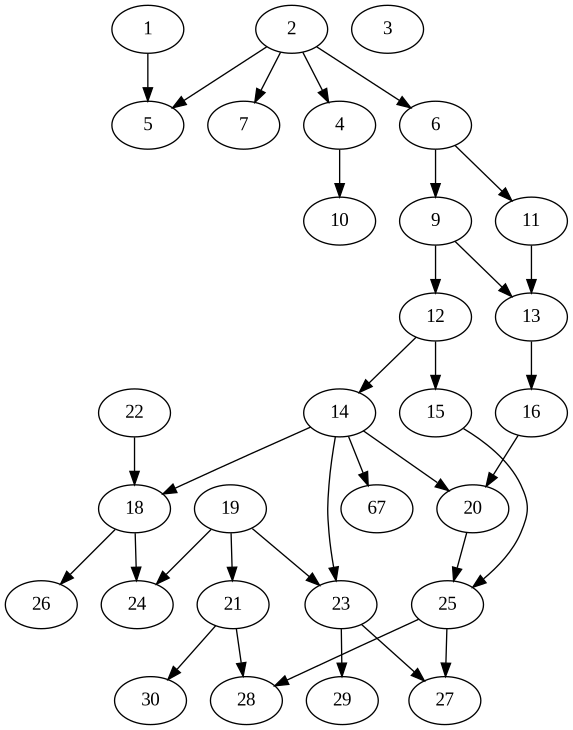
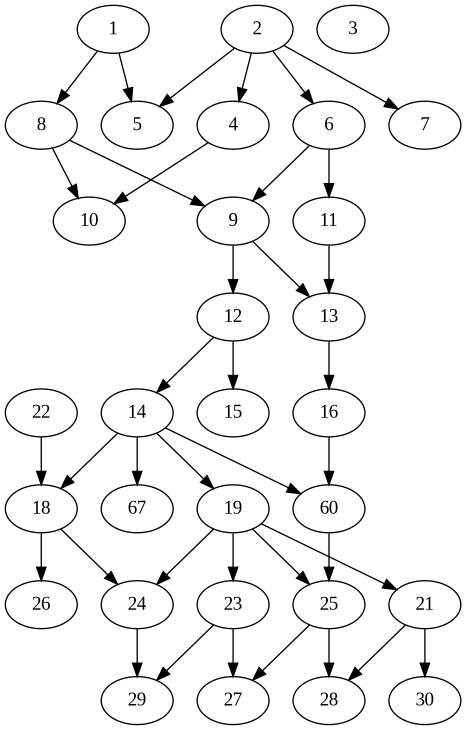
none -> (41, 125)
(526, 498) -> (276, 552)
(328, 502) -> (180, 456)
(473, 509) -> (329, 509)
none -> (137, 646)
